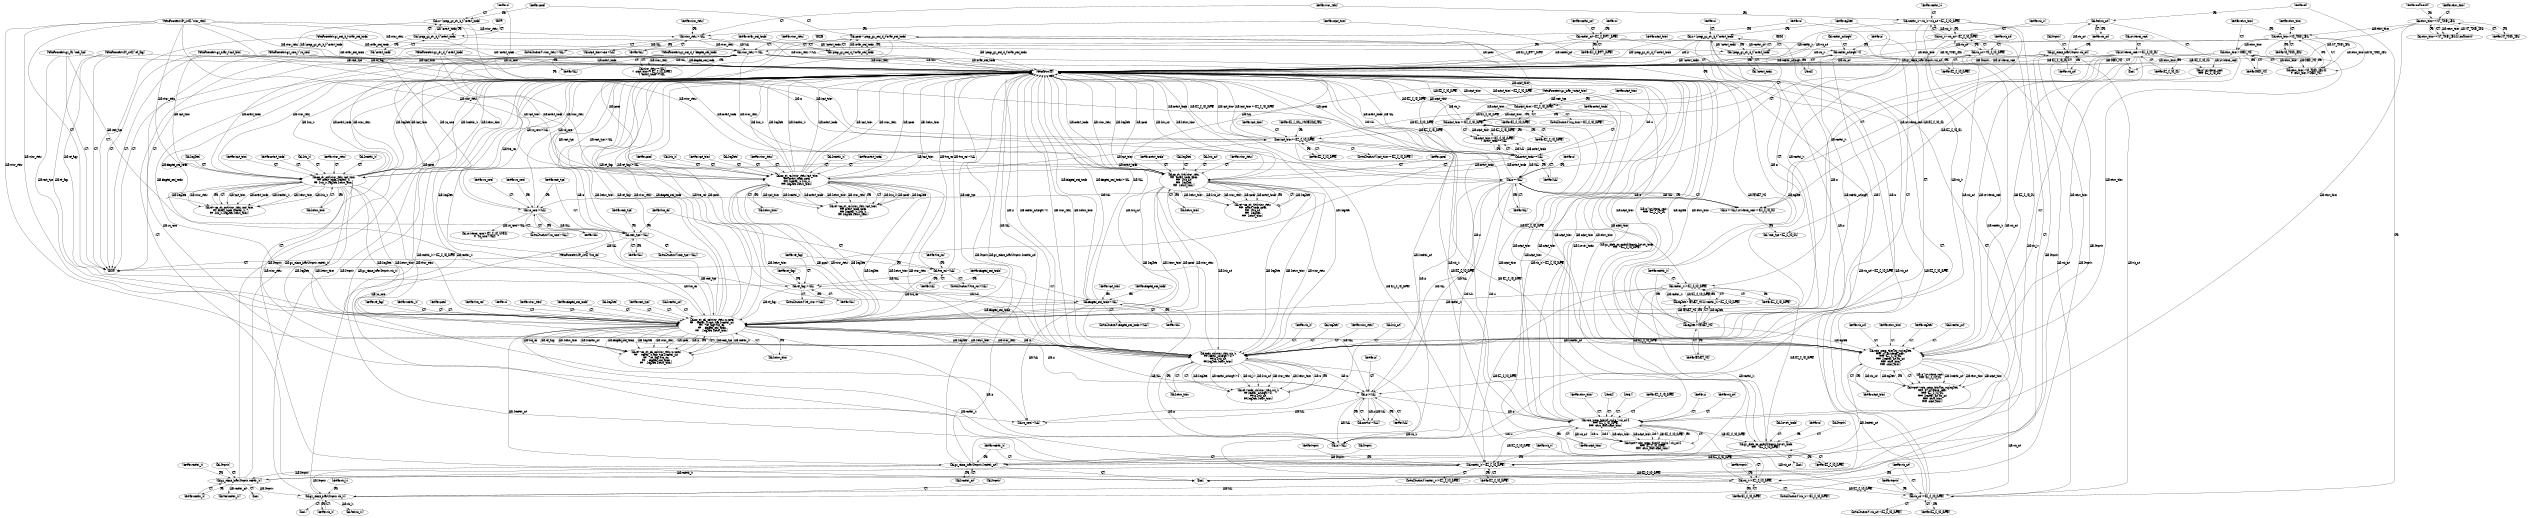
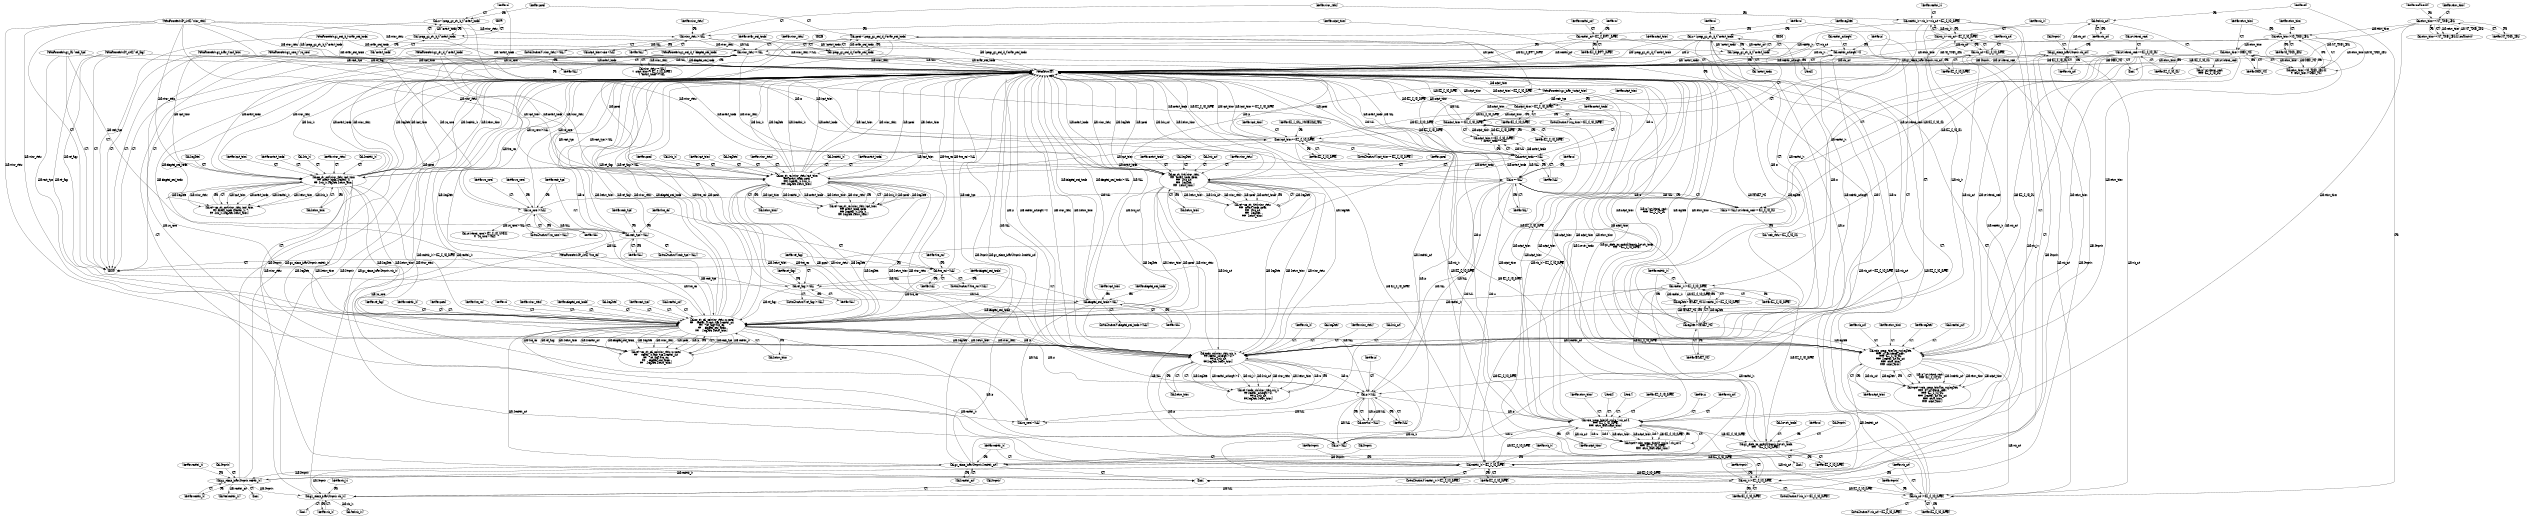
(1822, 45) -> (1822, 45)
(1988, 53) -> (1988, 53)
(1301, 75) -> (1299, 75)
(1455, 107) -> (1455, 107)
(1246, 115) -> (1246, 115)
(1780, 236) -> (1780, 236)
none -> (774, 261)
(805, 303) -> (805, 303)
